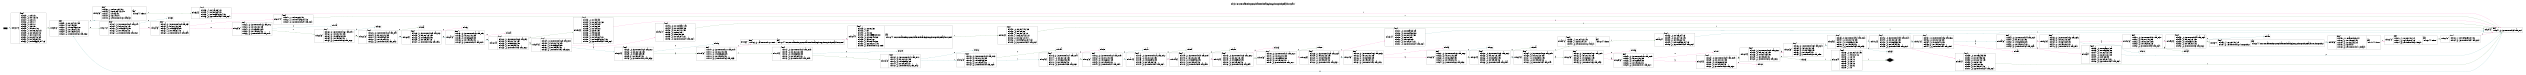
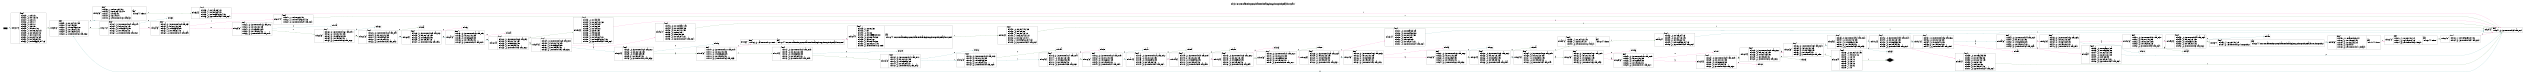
(1819, 60) -> (1827, 55)
